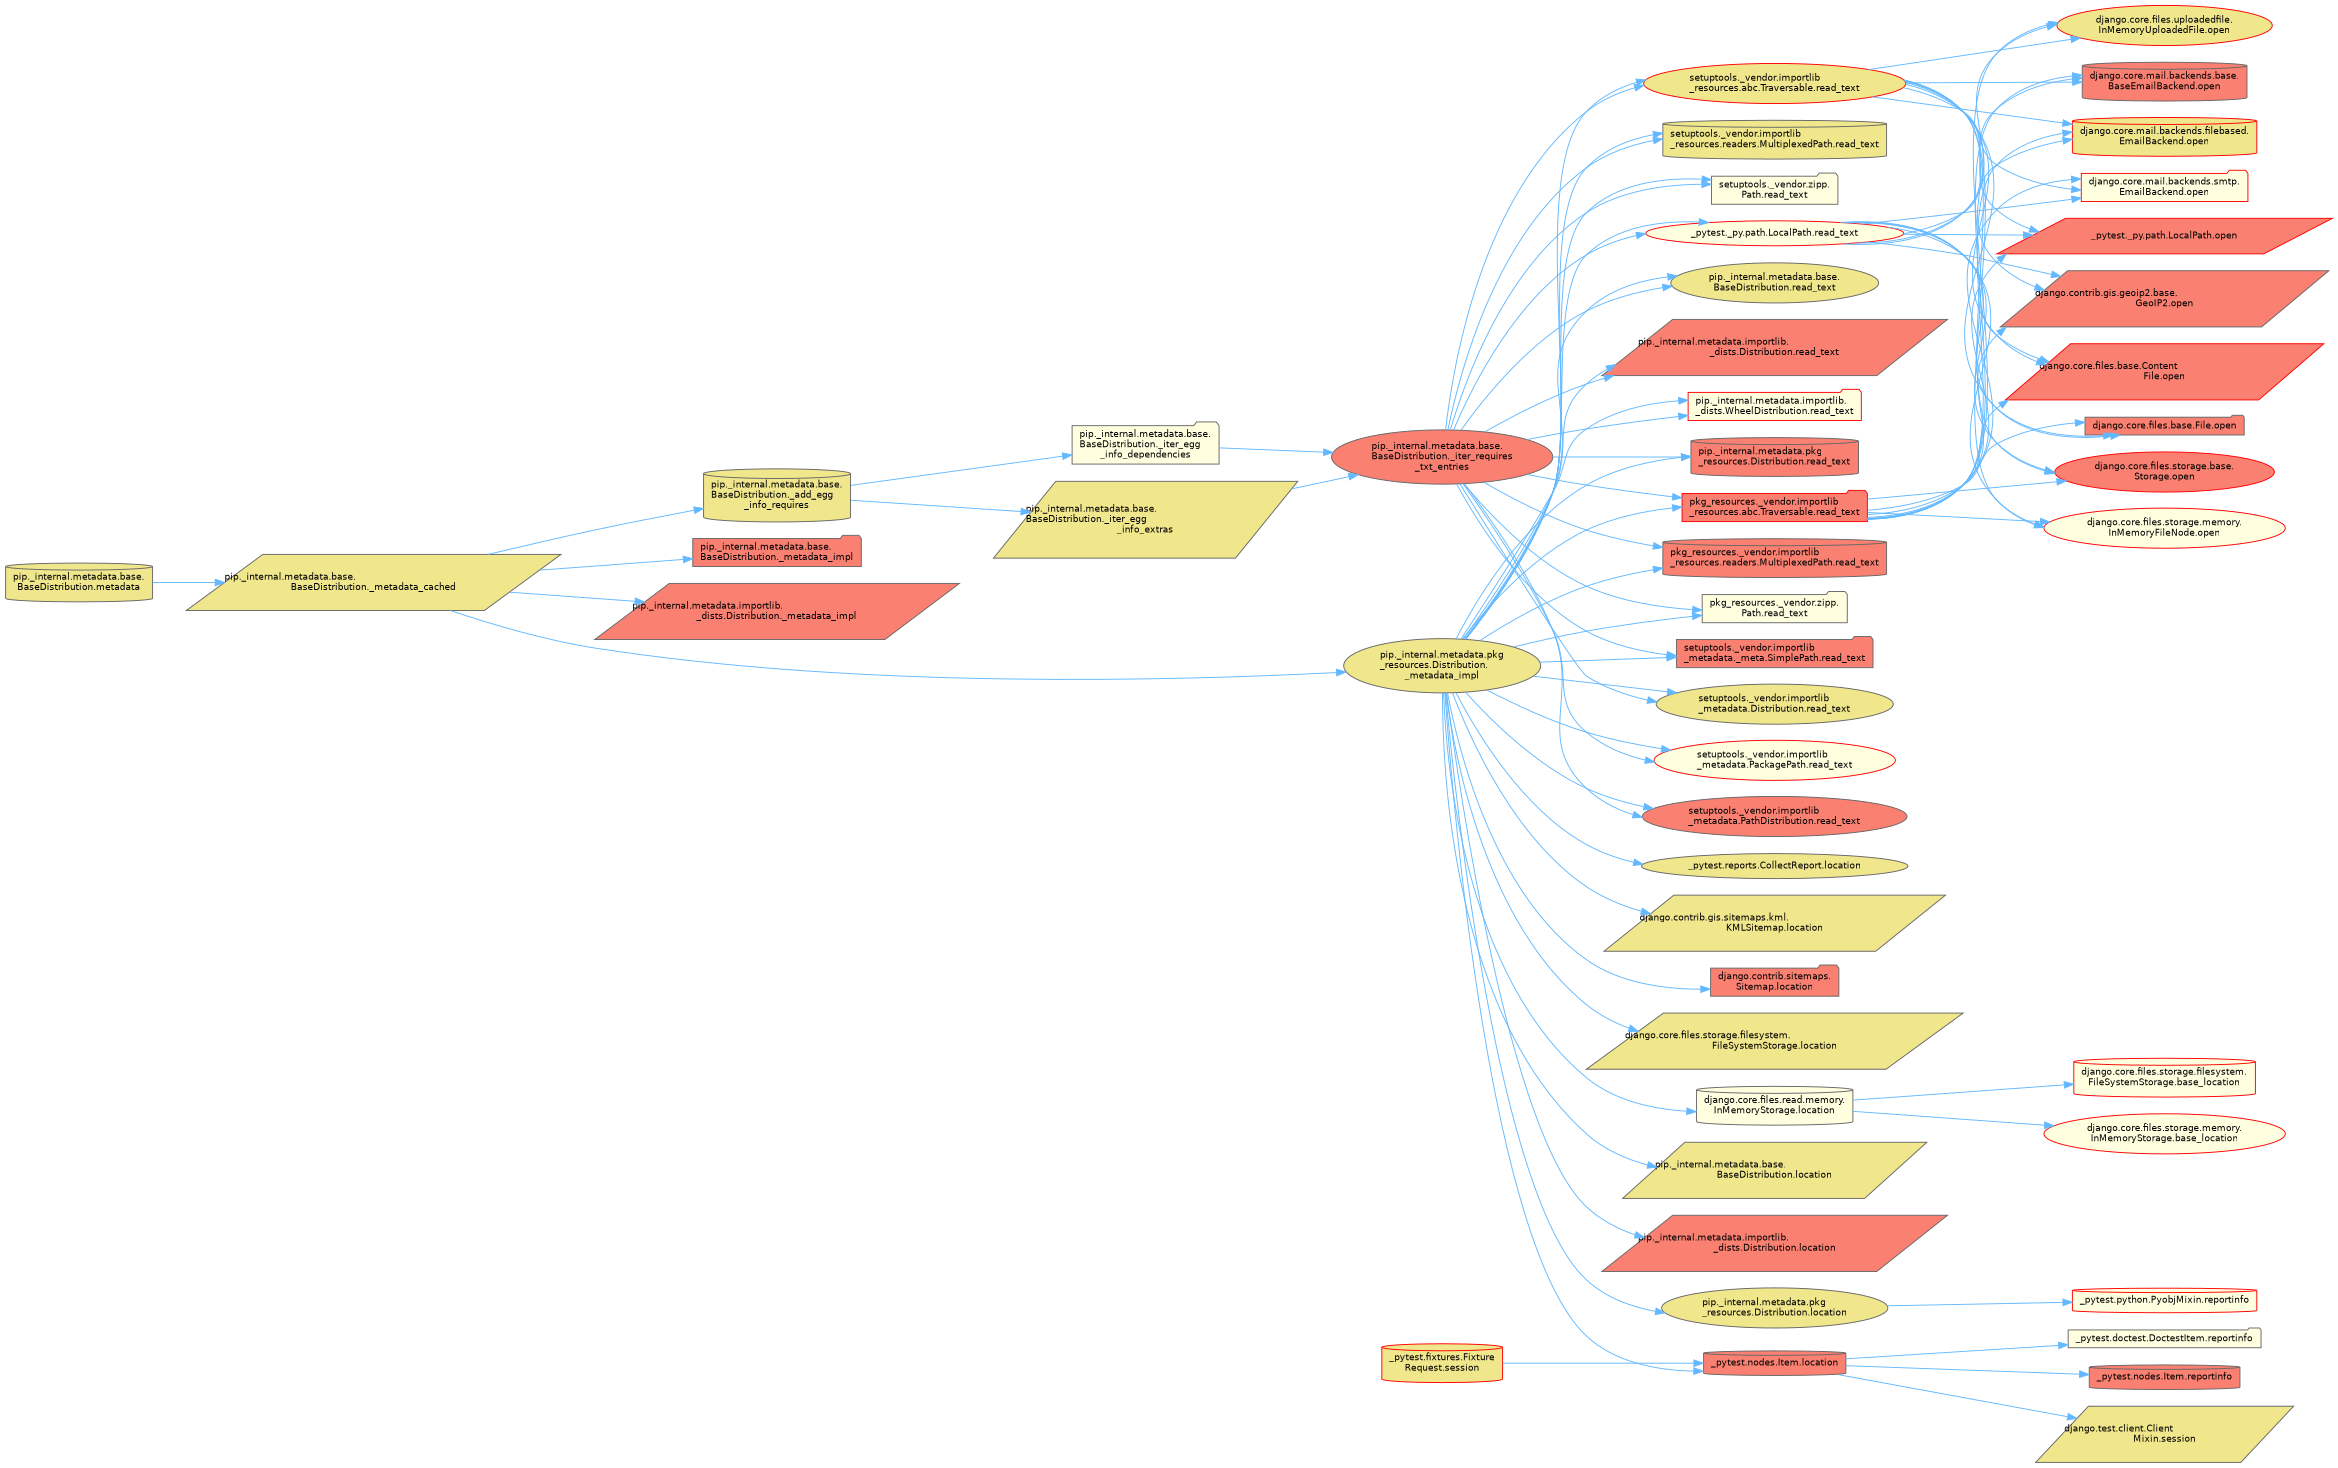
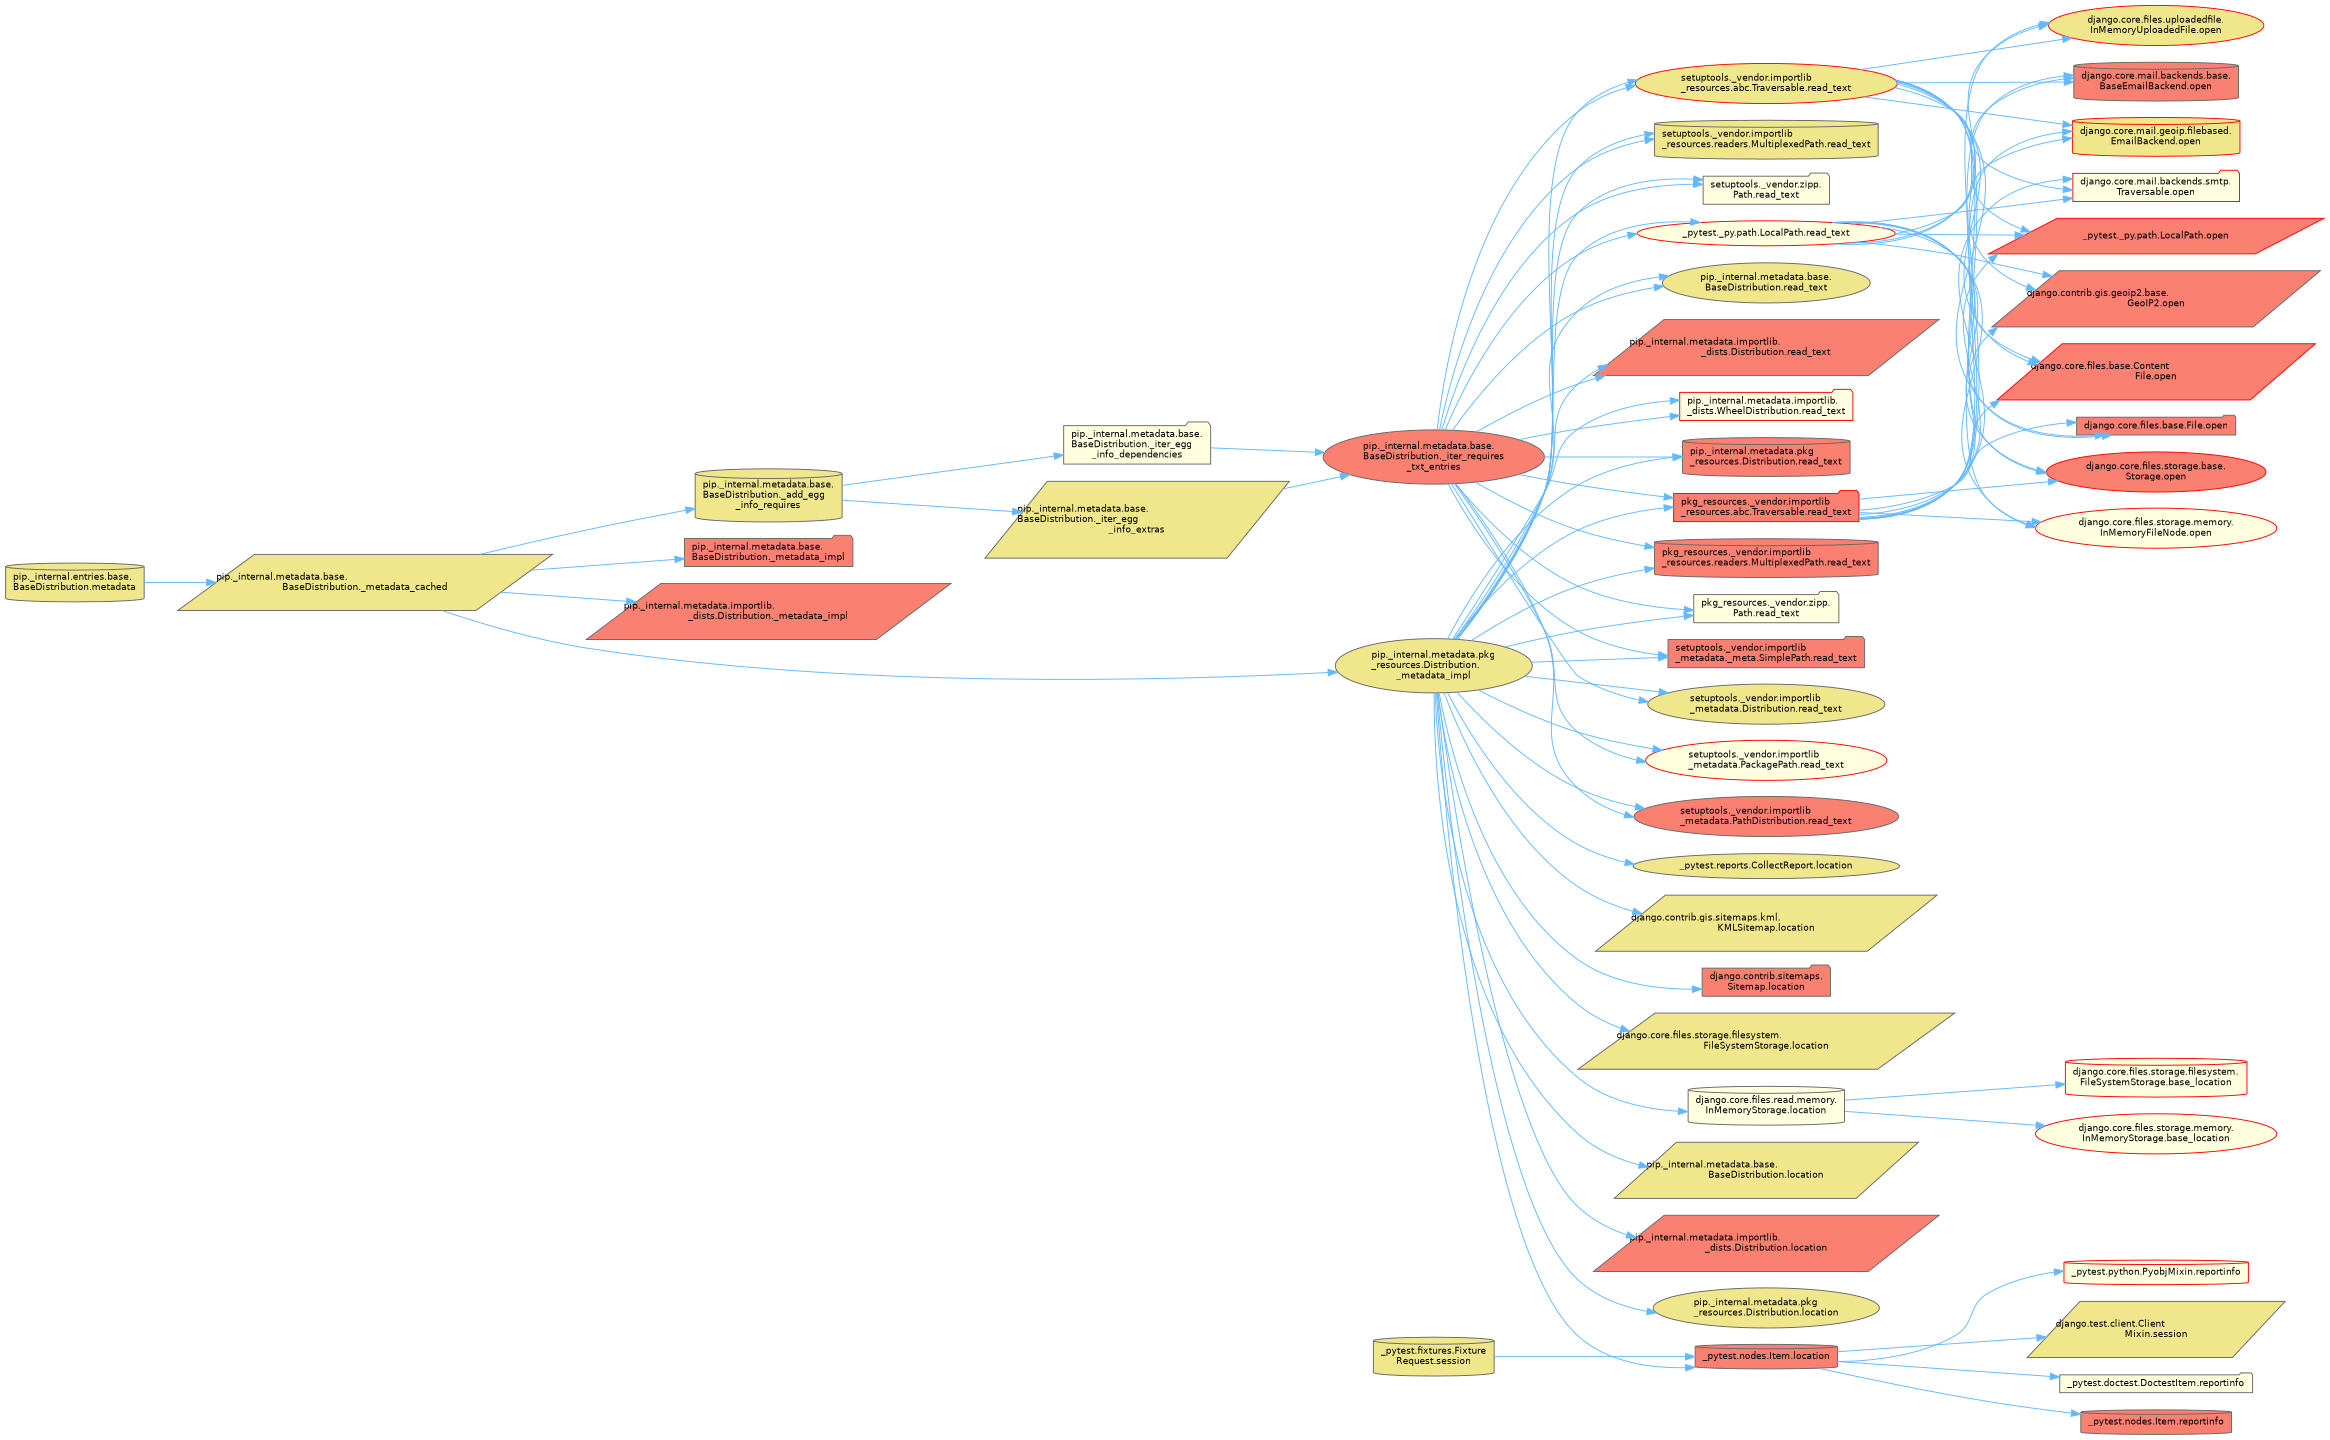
(2165, 137) -> (2156, 137)
(2165, 187) -> (2156, 187)
(79, 582) -> (75, 582)
(1975, 1304) -> (1956, 1335)
(1442, 1363) -> (1434, 1357)
